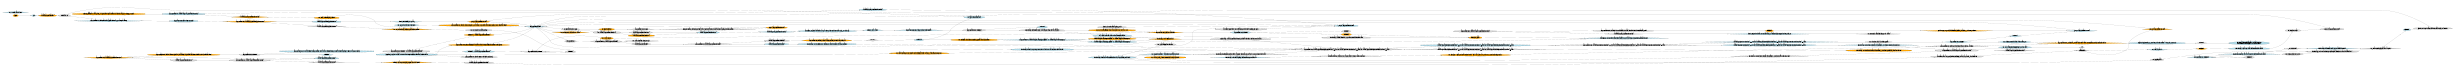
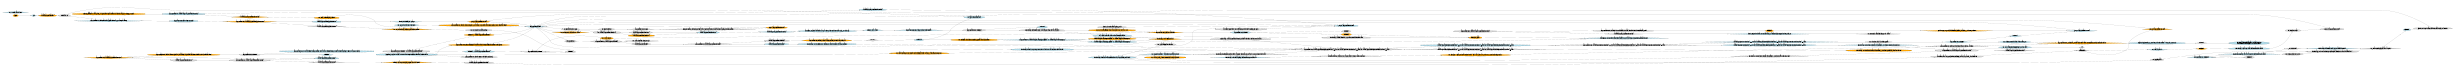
(407, 22) -> (407, 22)
(607, 29) -> (607, 29)
